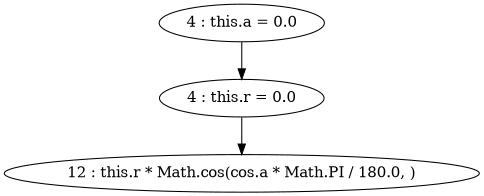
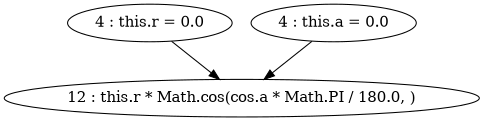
(242, 55) -> (292, 57)
